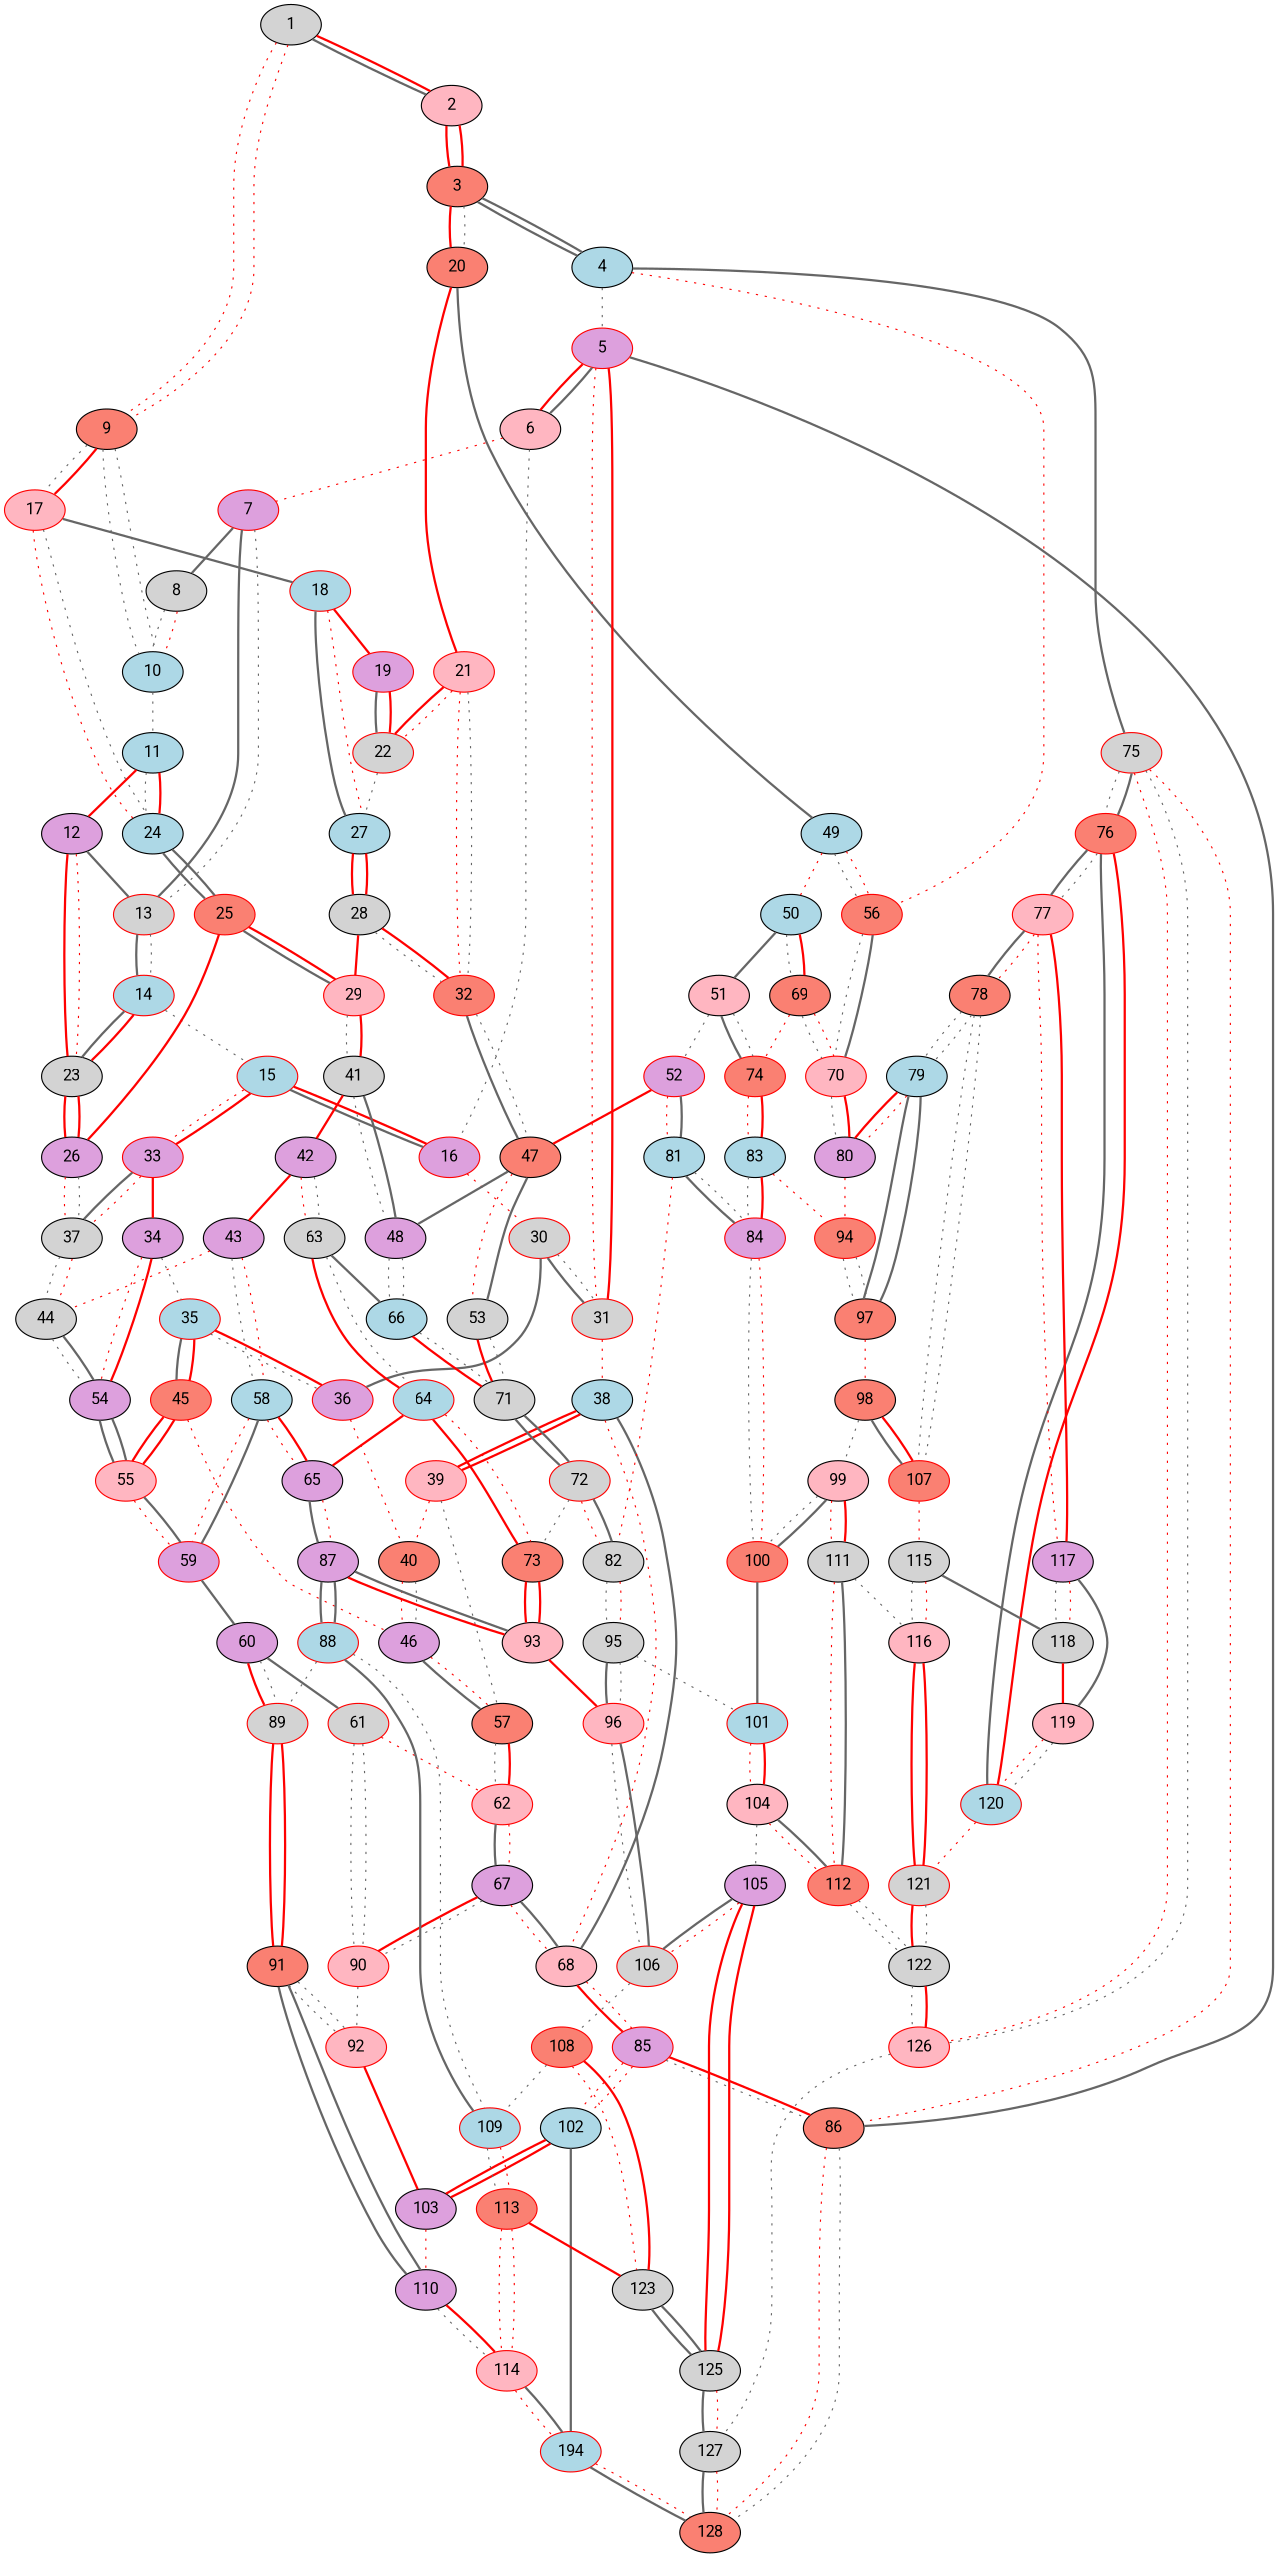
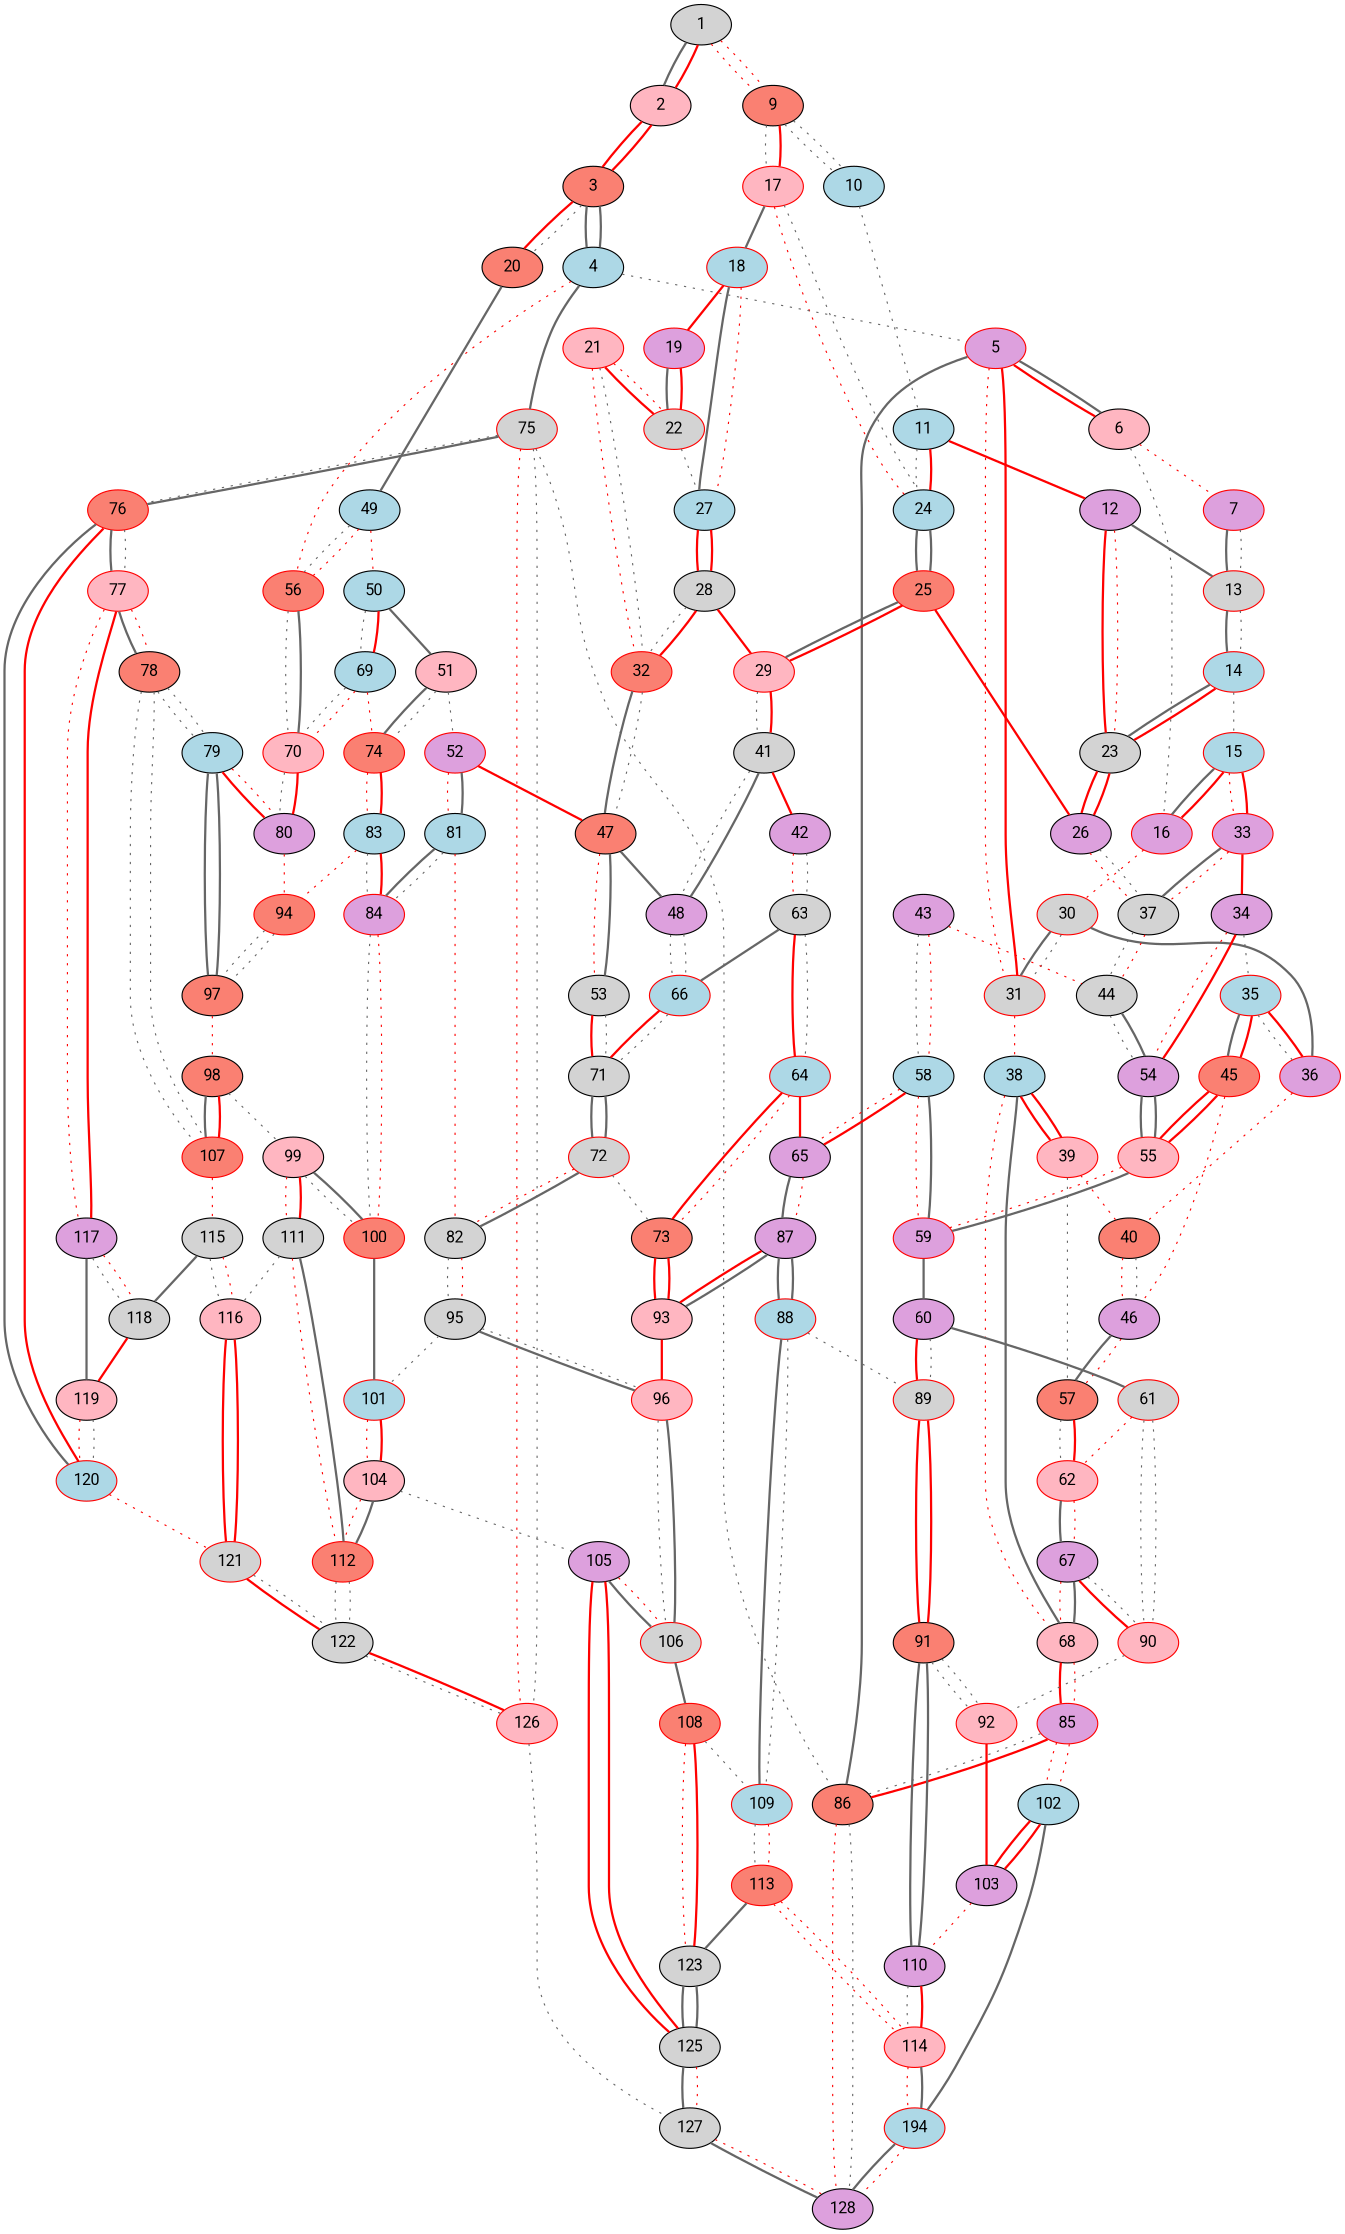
(426, 470) -> none
(176, 591) -> none
(800, 996) -> (365, 672)
(270, 1198) -> none
(397, 1319) -> (680, 996)
(1230, 1562) -> (724, 1107)
(615, 1997) -> (680, 1683)
(579, 2252) -> (726, 1926)
(710, 2533) -> (843, 2209)
